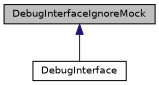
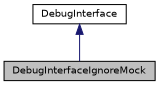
(80, 48) -> (80, 48)
